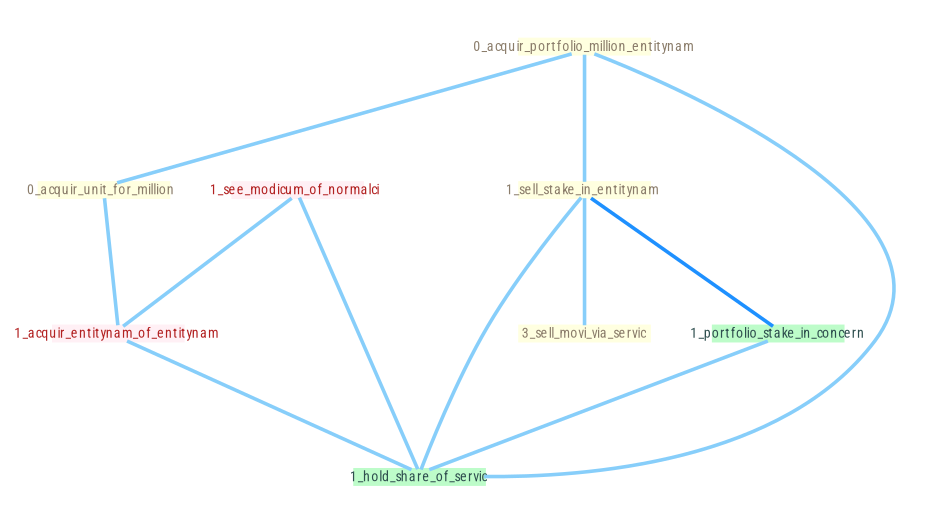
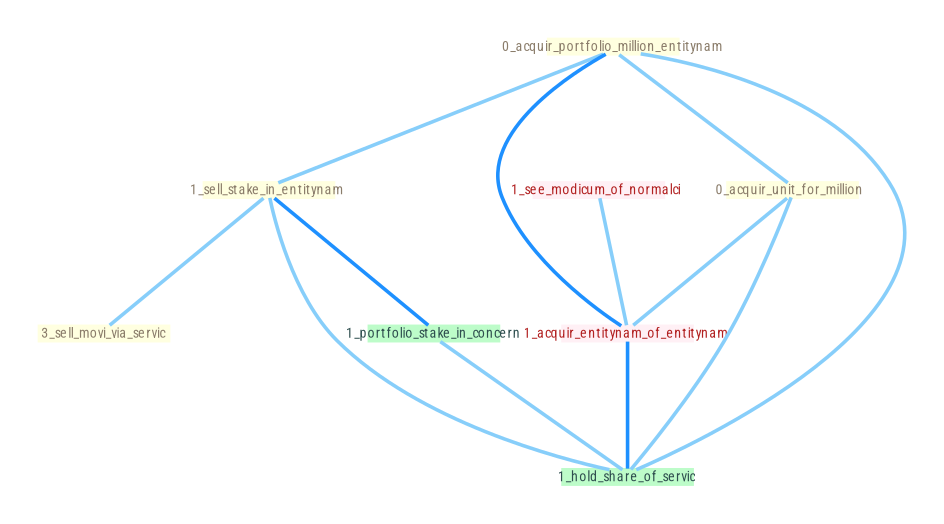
none -> (501, 191)
(359, 333) -> (724, 341)
(269, 405) -> (628, 405)
